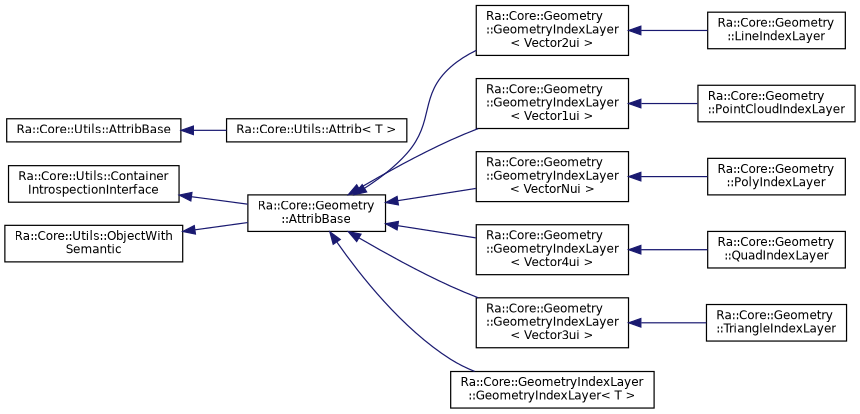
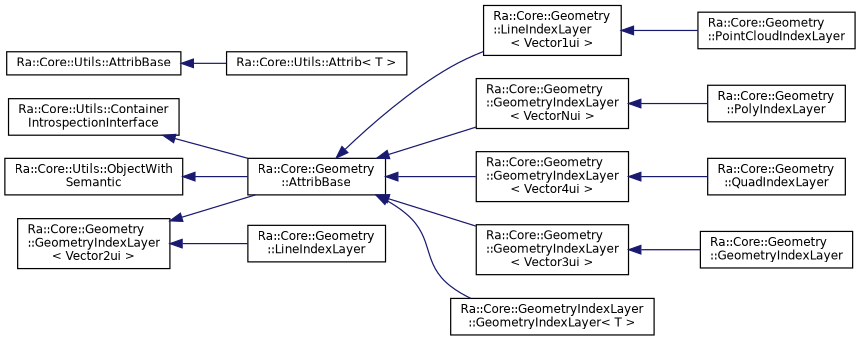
(552, 104) -> (552, 30)
(424, 121) -> (219, 206)
(777, 323) -> (777, 250)
